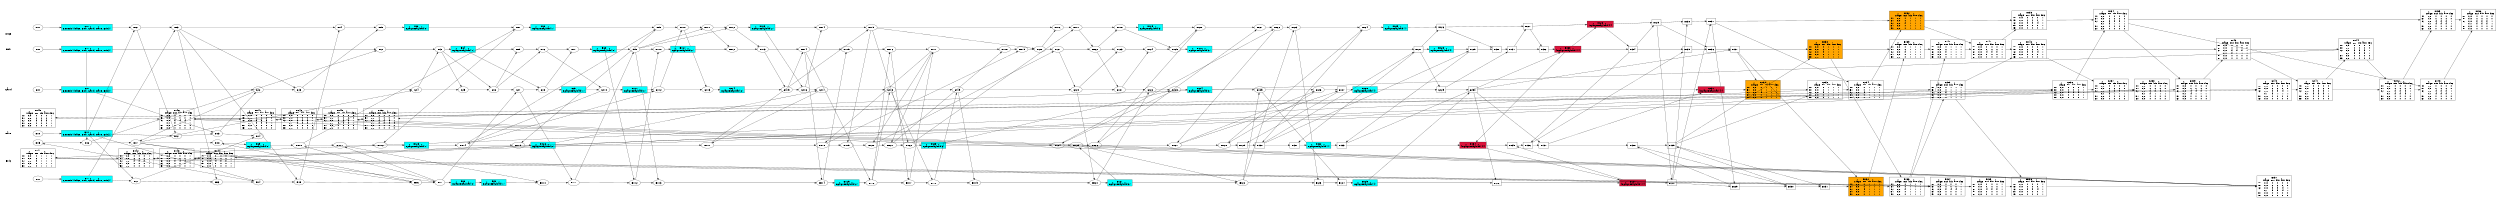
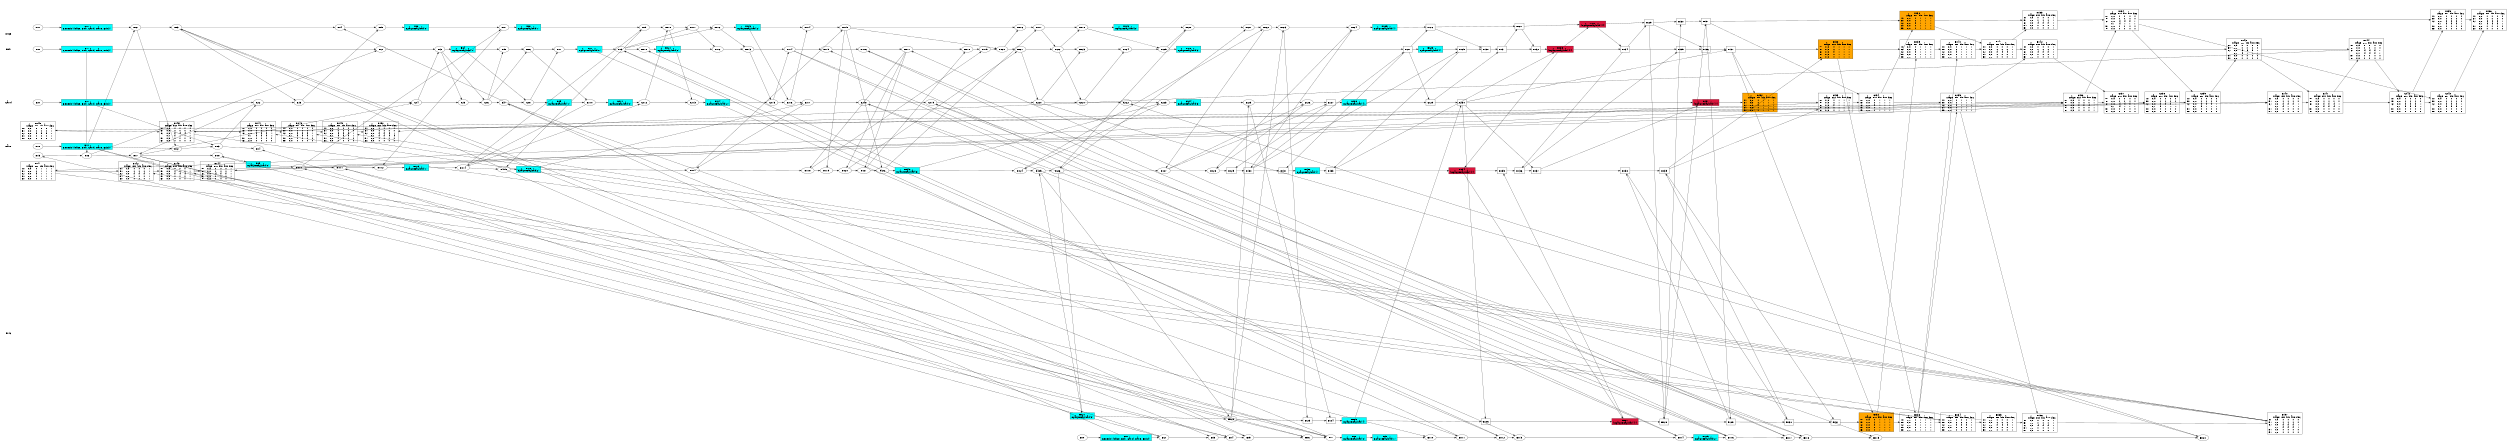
(1103, 183) -> (1070, 292)
